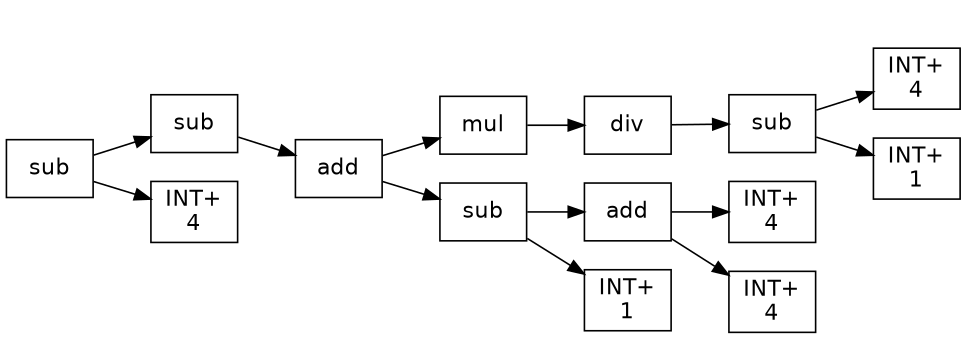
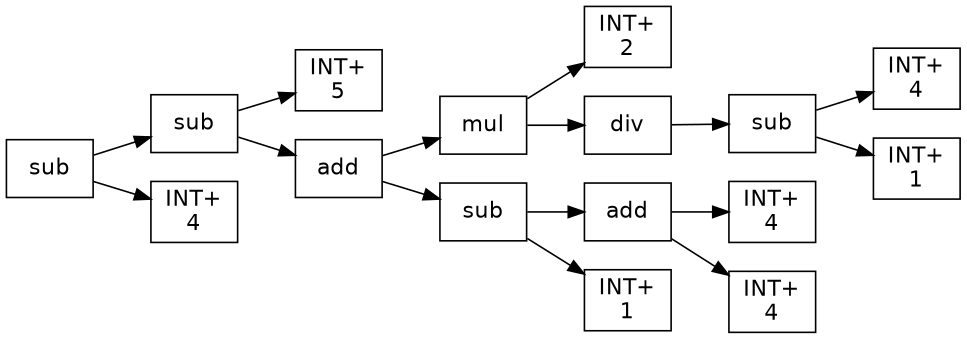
none -> (628, 37)
none -> (339, 80)
